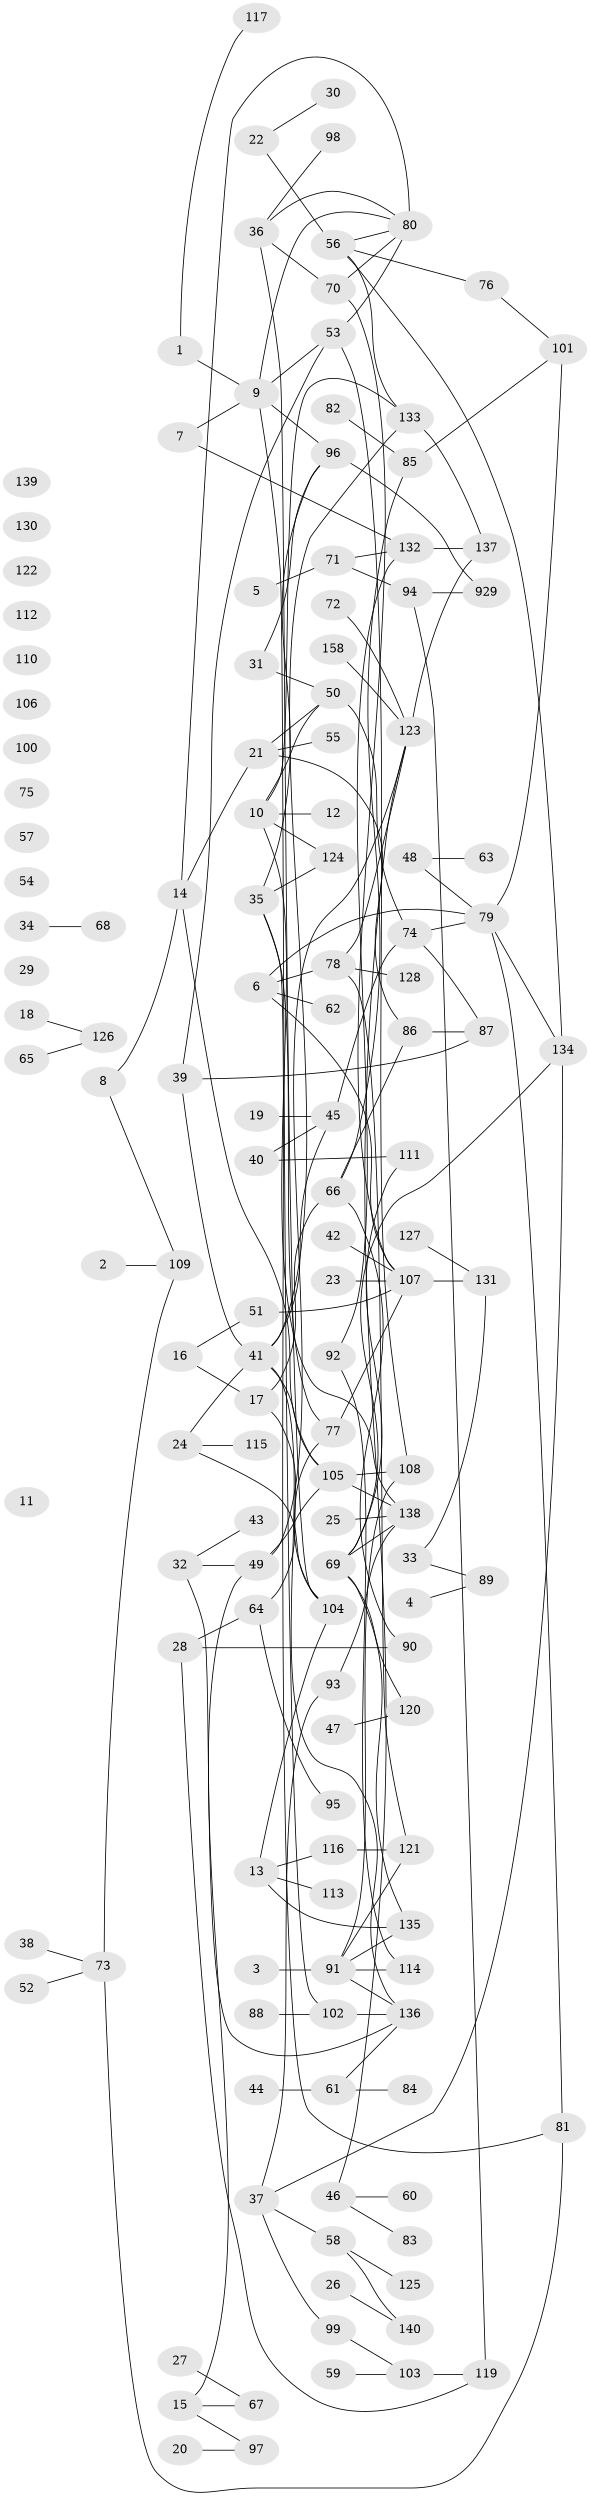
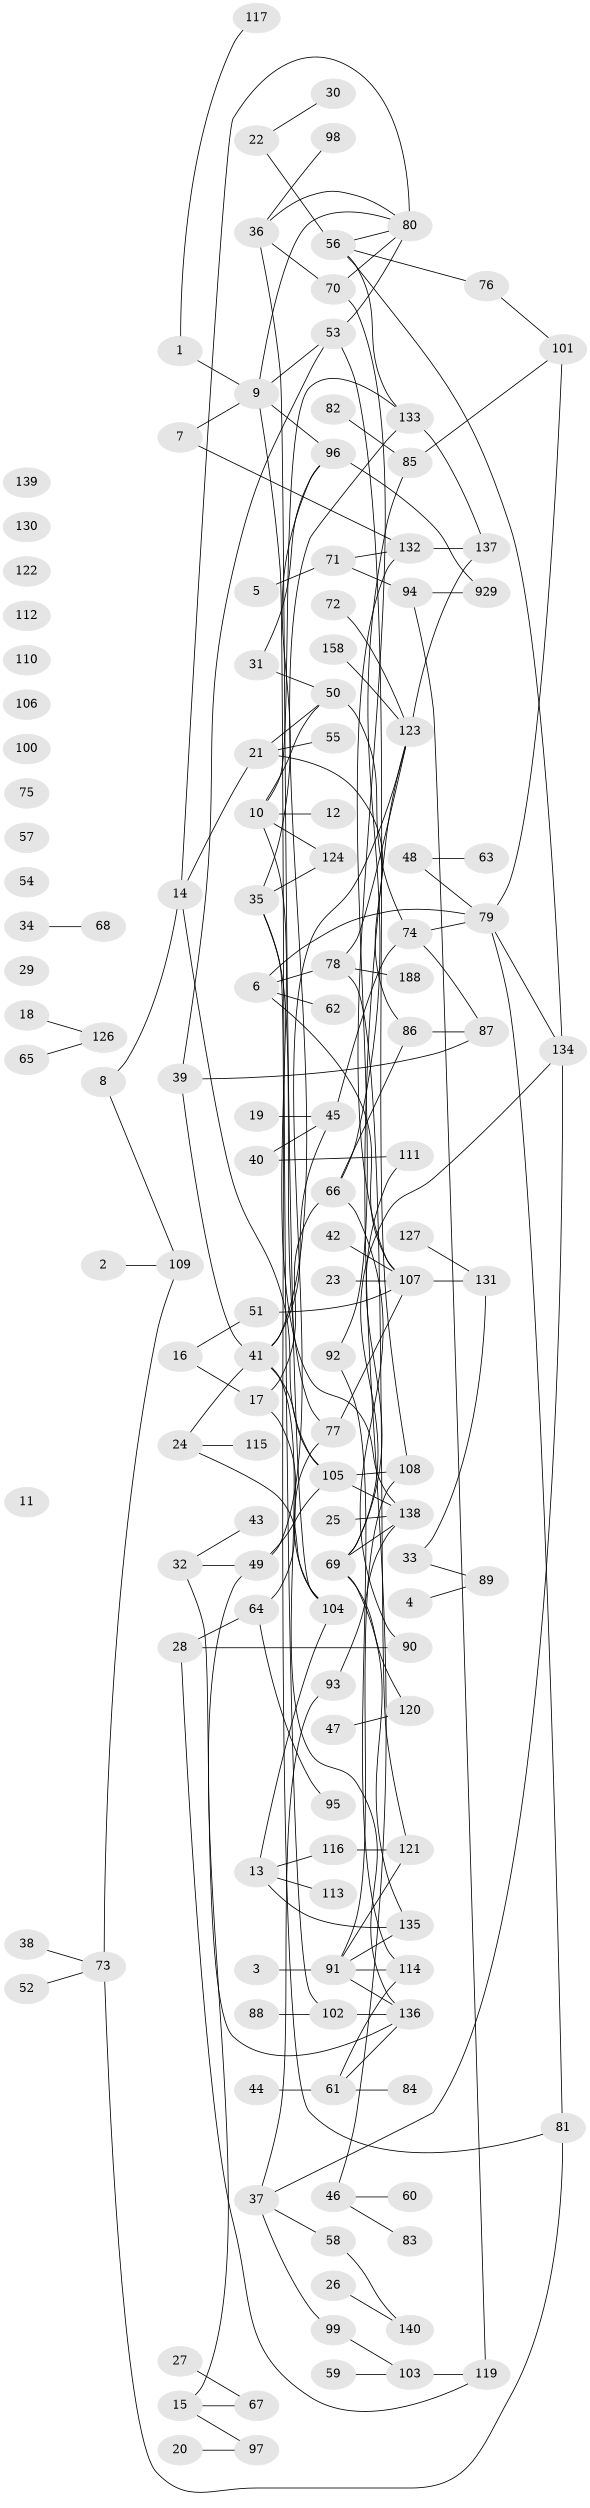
(410, 978) -> (410, 978)
none -> (376, 2008)
(410, 2286) -> none
